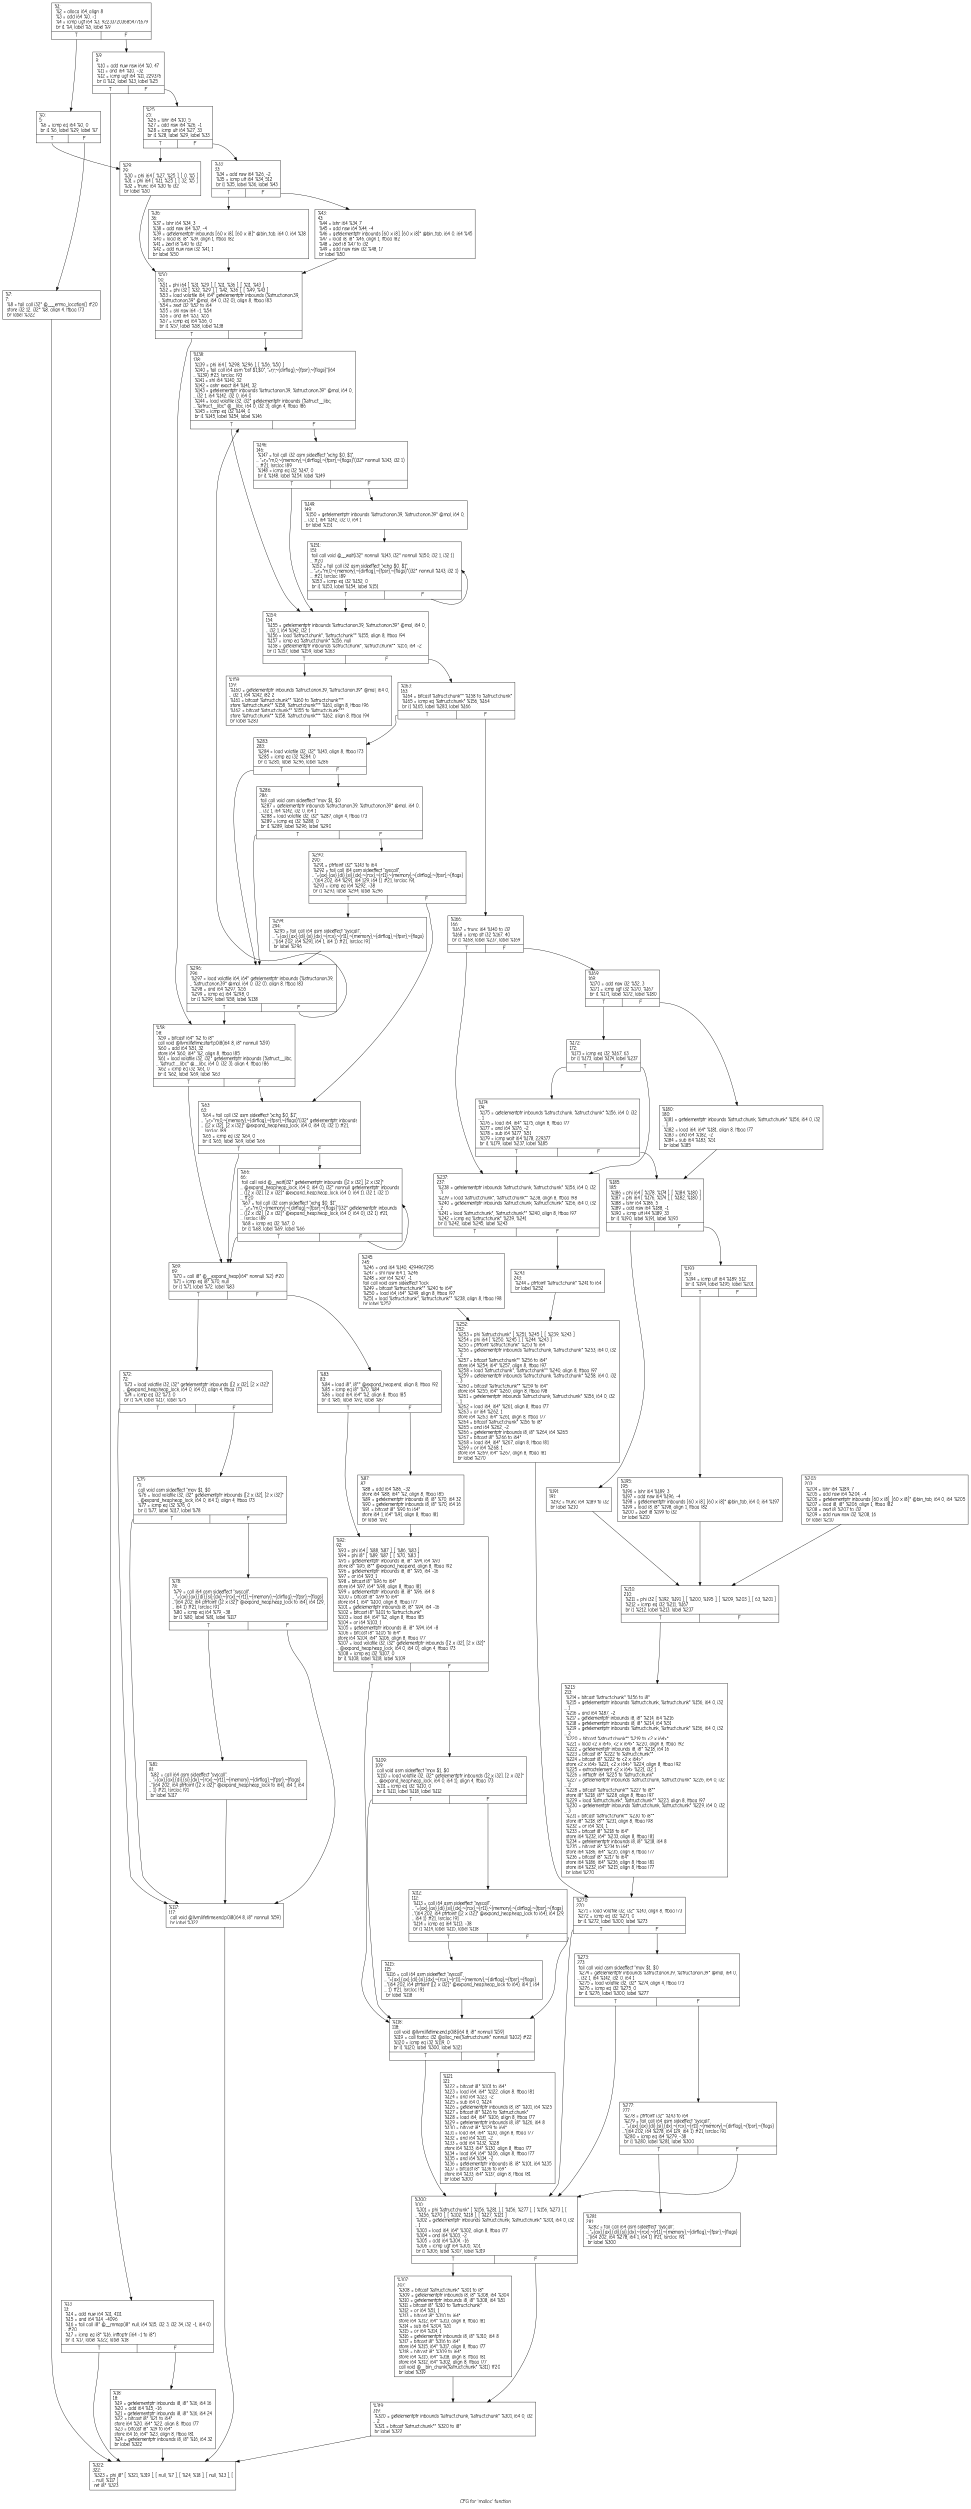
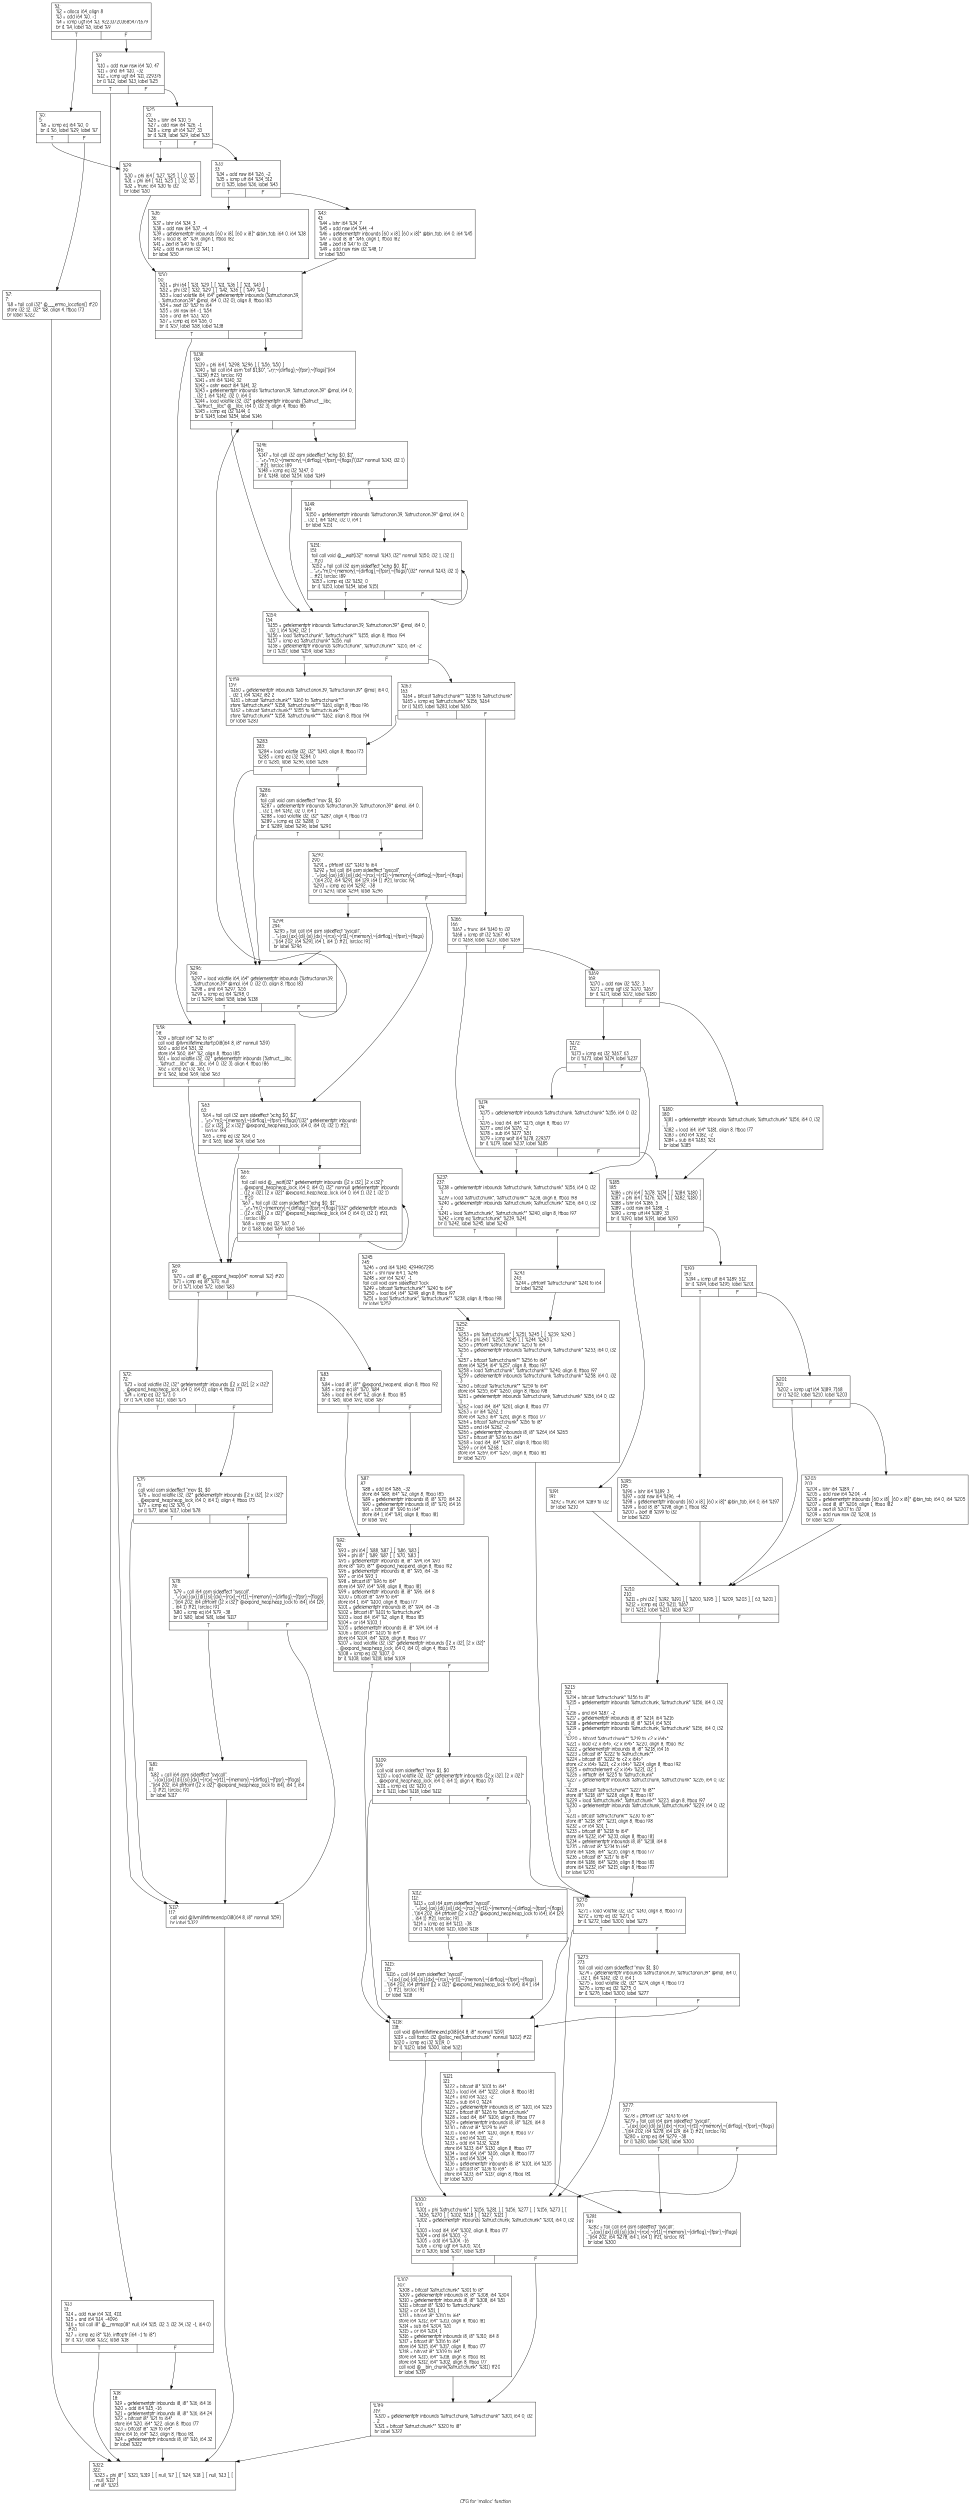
none -> (811, 1392)
(488, 1845) -> (530, 1868)
(698, 2052) -> (619, 2017)
(496, 2188) -> (586, 2198)
